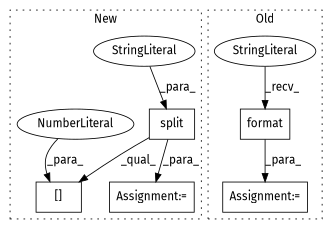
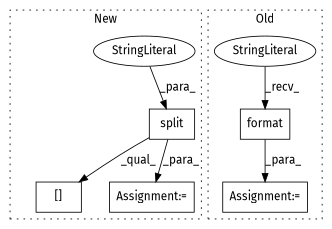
(76, 124) -> none
